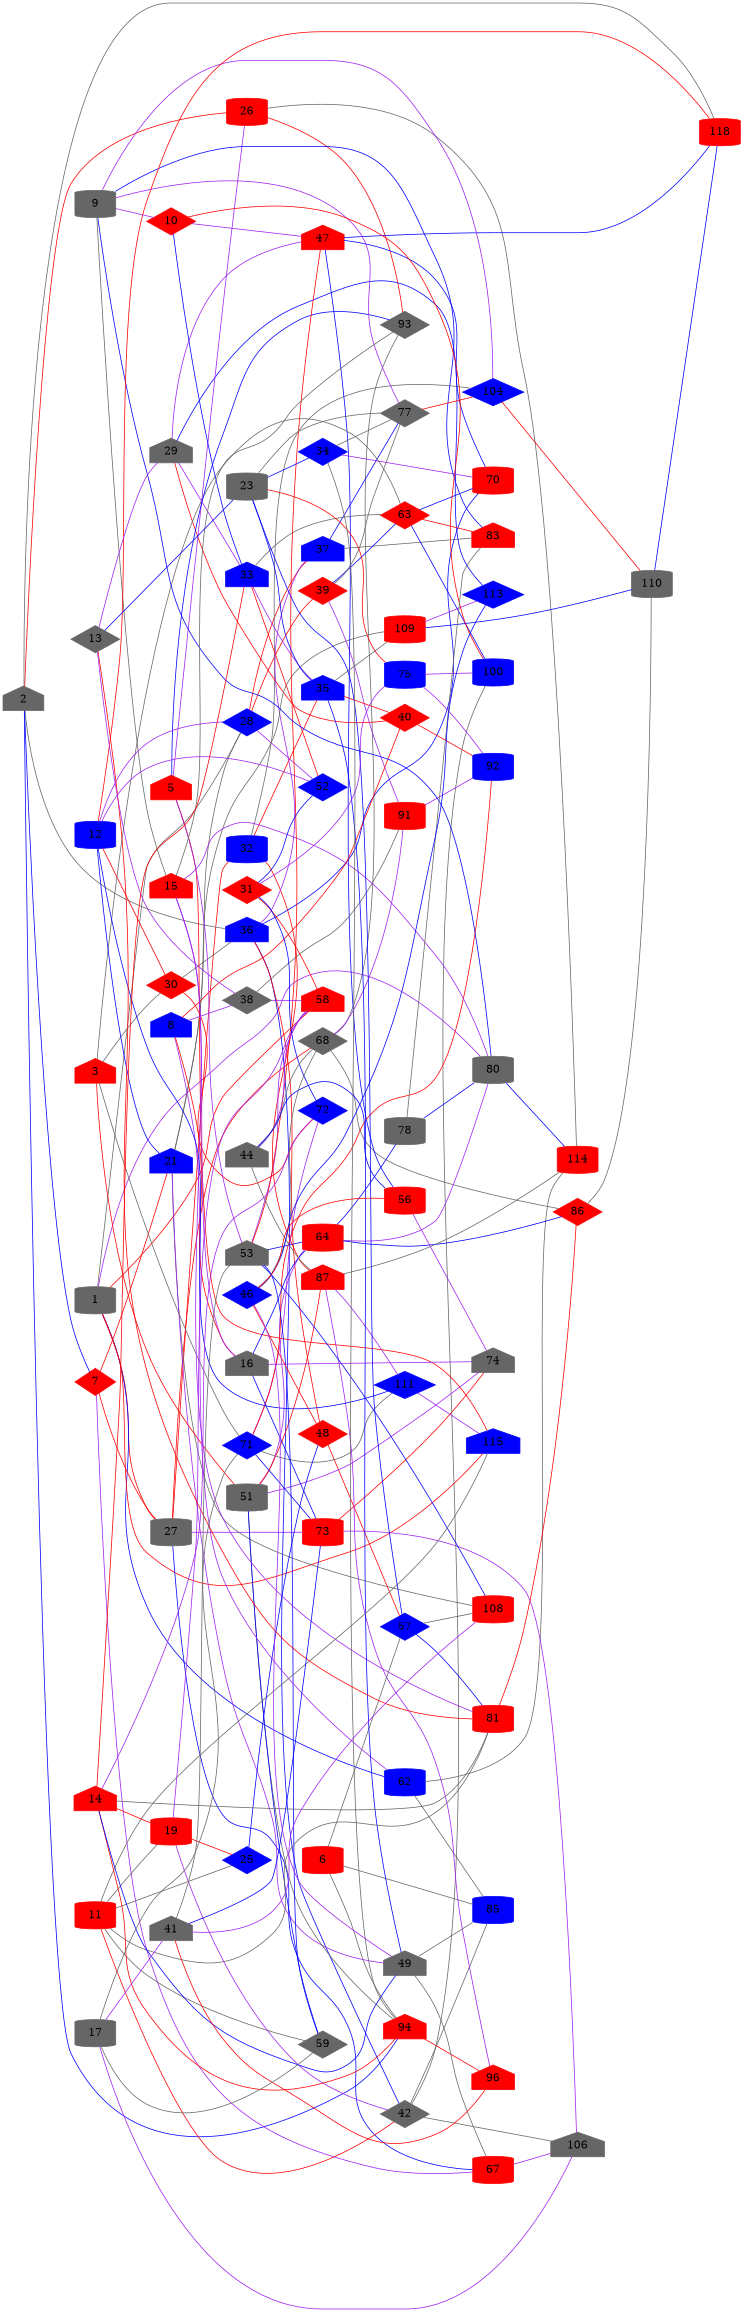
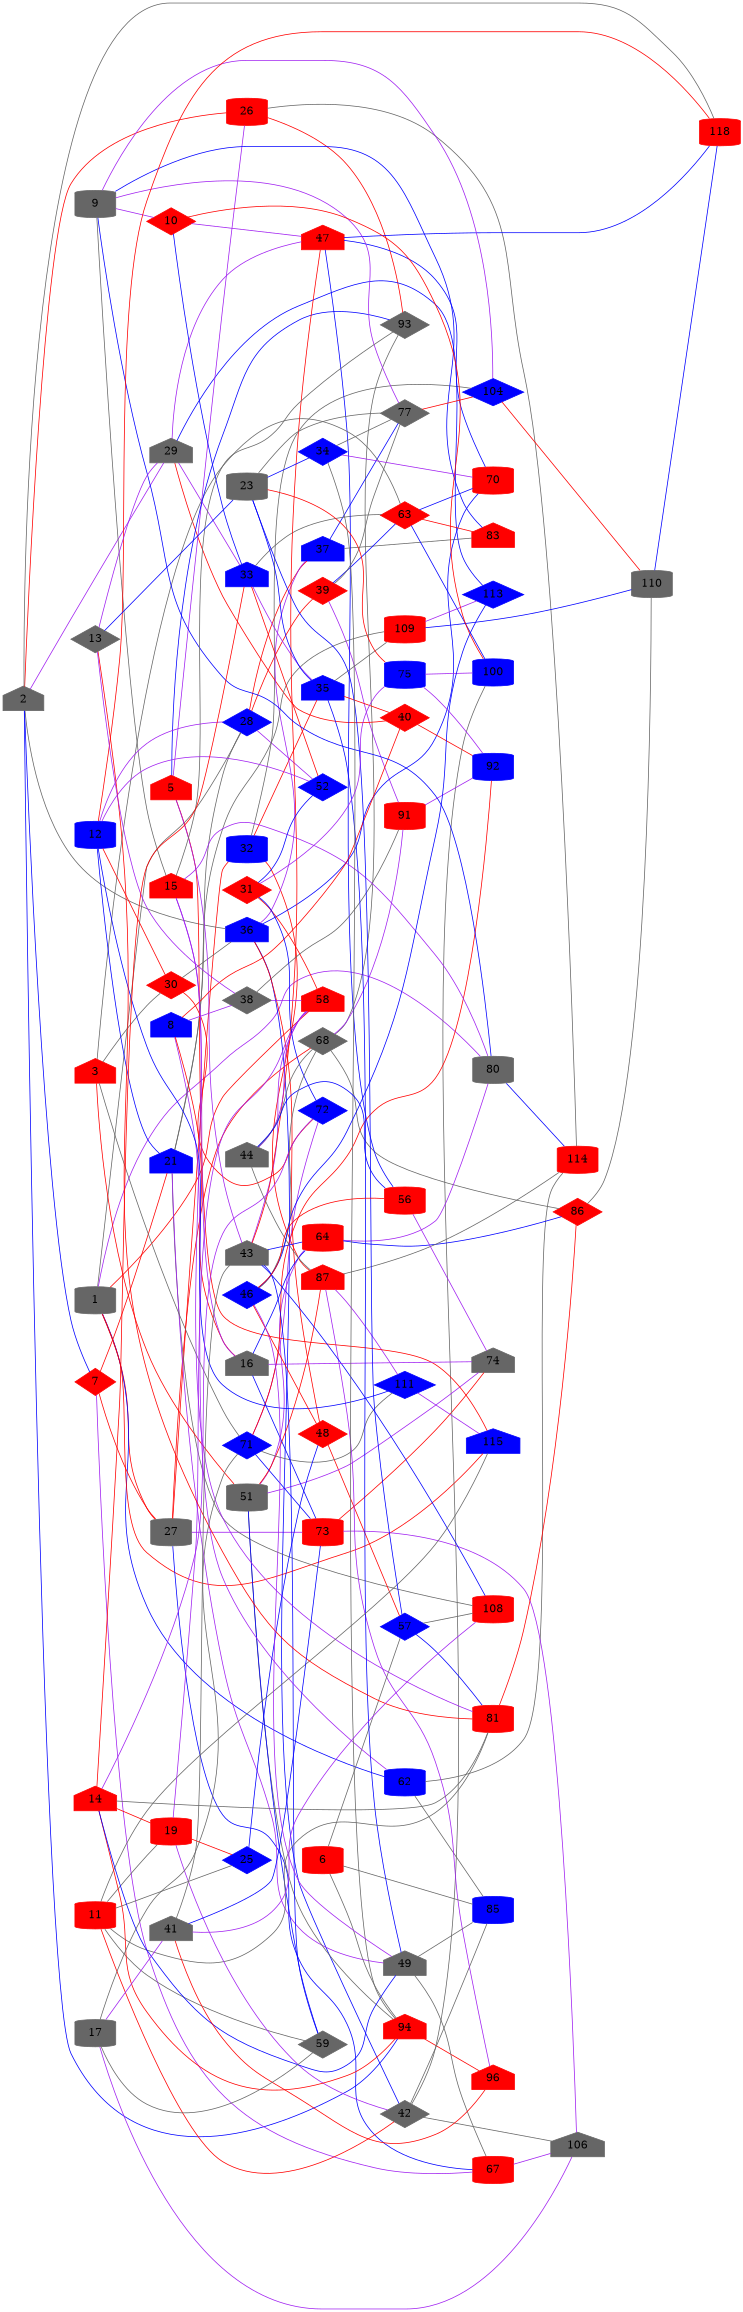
none -> (96, 576)
(405, 1131) -> none
(247, 1254) -> (247, 1254)
